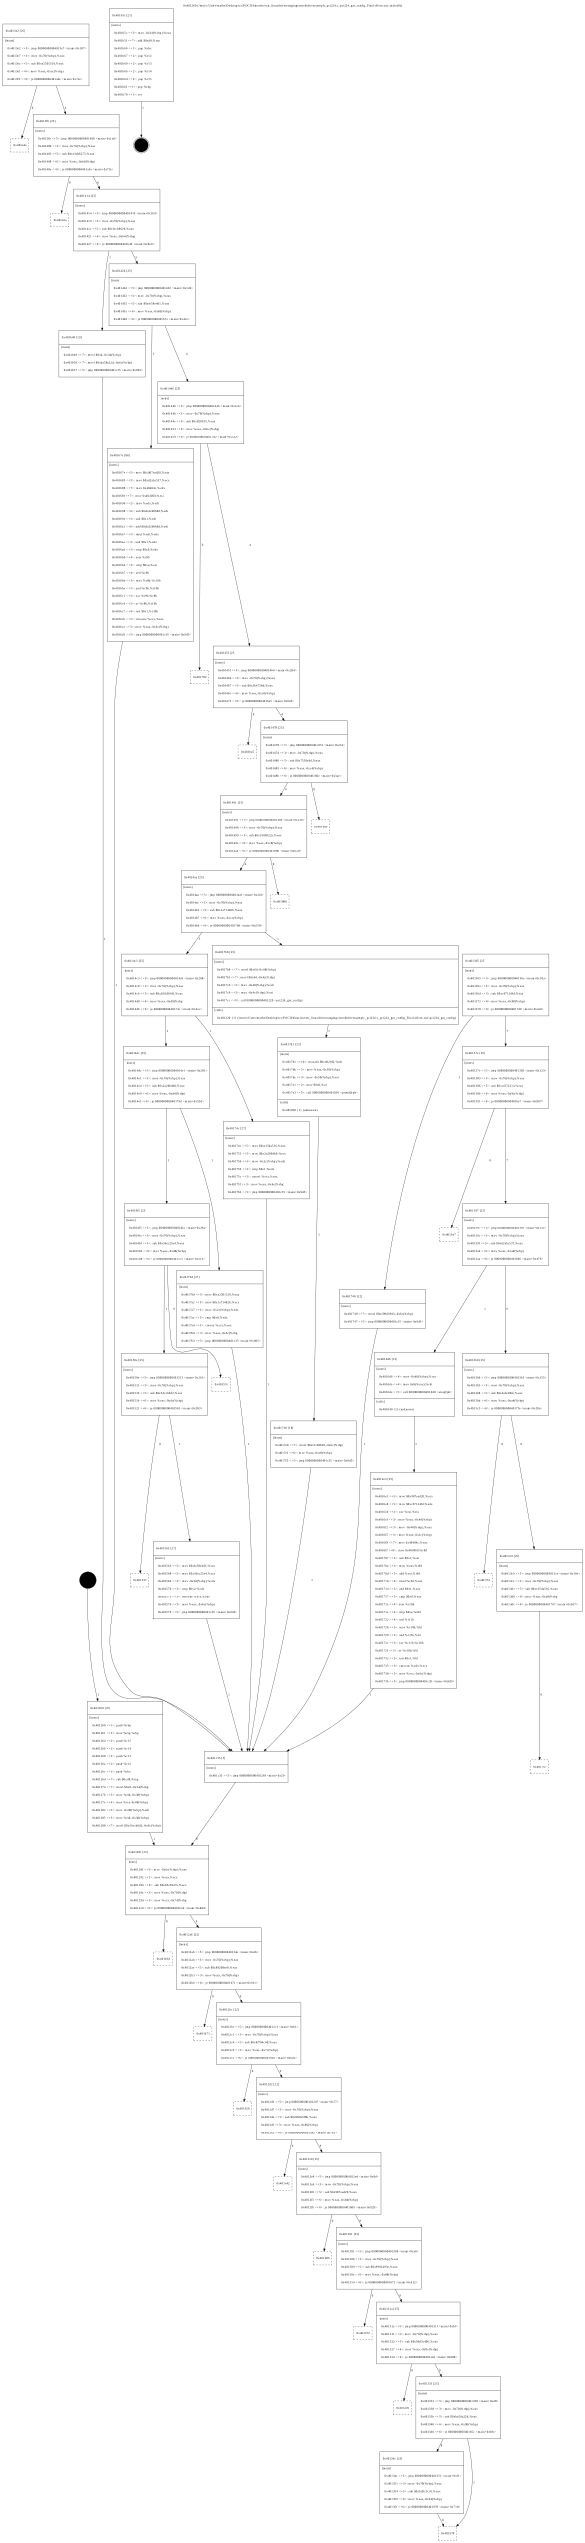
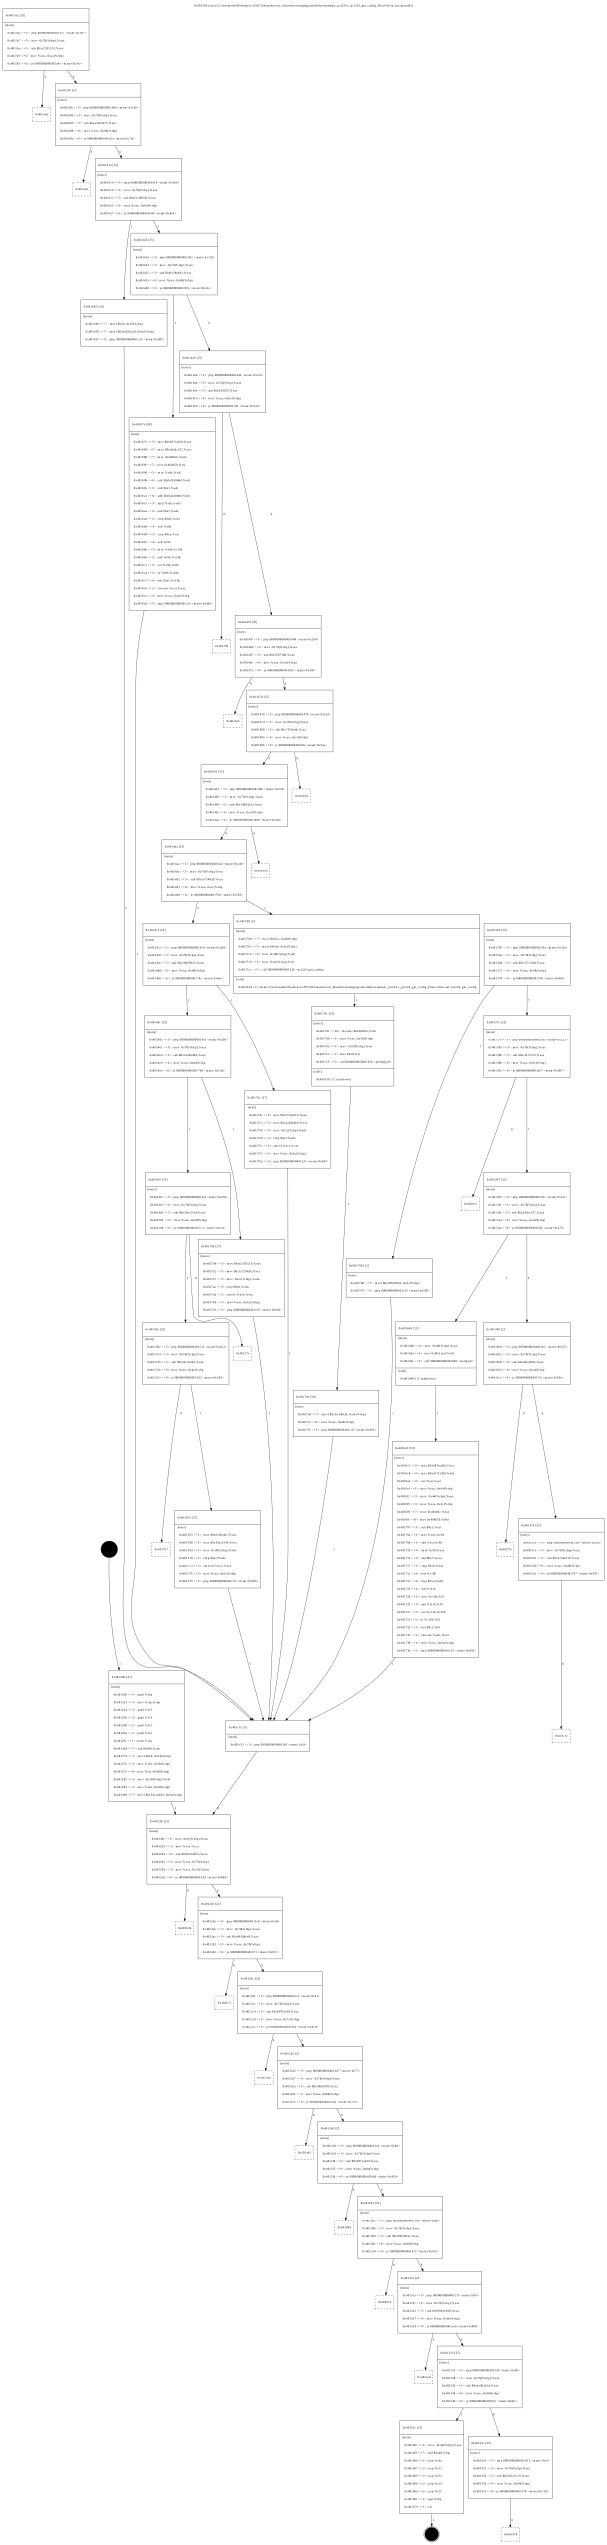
(472, 2483) -> (460, 2413)
